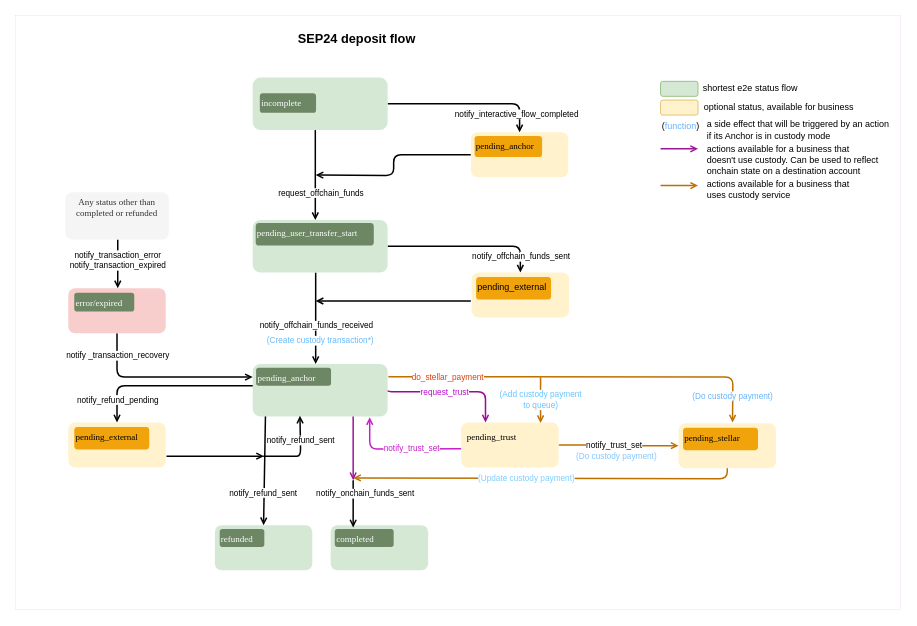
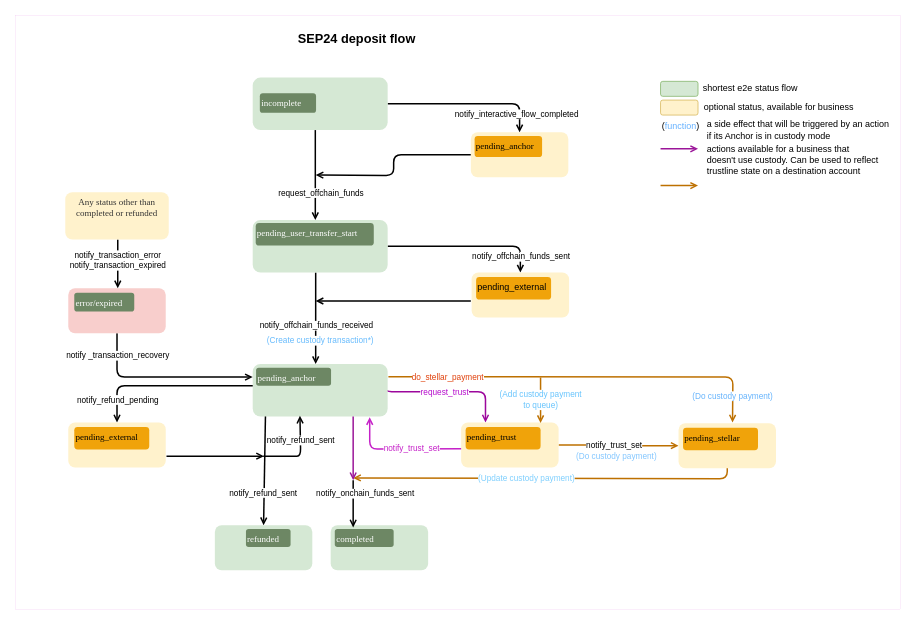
(804, 160) -> (804, 160)
(593, 189) -> none
(117, 216) -> (117, 216)
(503, 438) -> (503, 438)
(242, 538) -> (268, 538)
